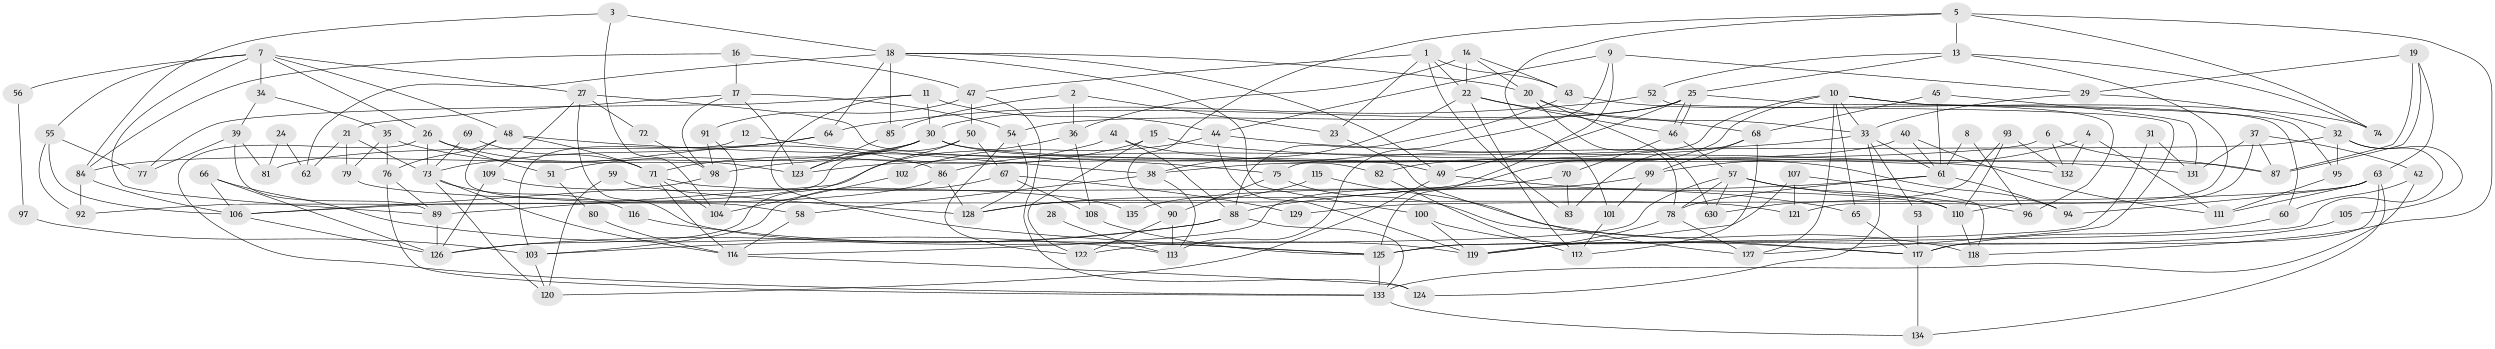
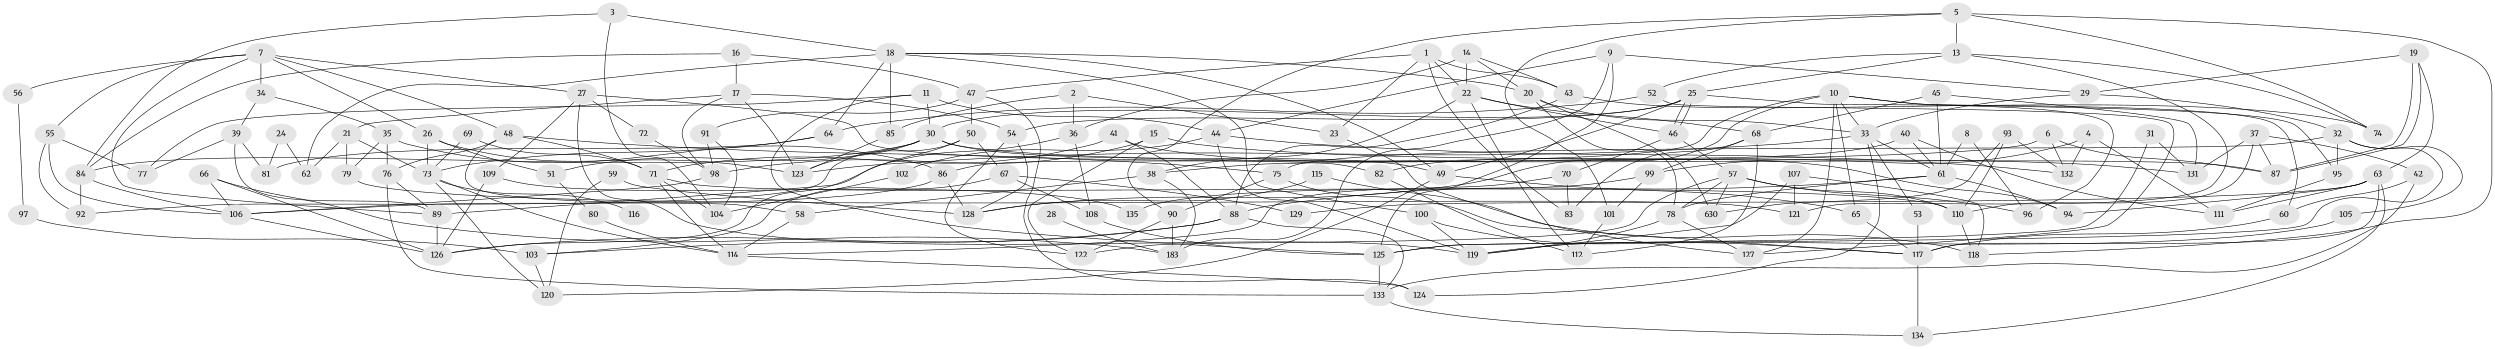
(746, 134) -> none
(1005, 242) -> none
(1173, 255) -> (1173, 255)
(629, 281) -> none
